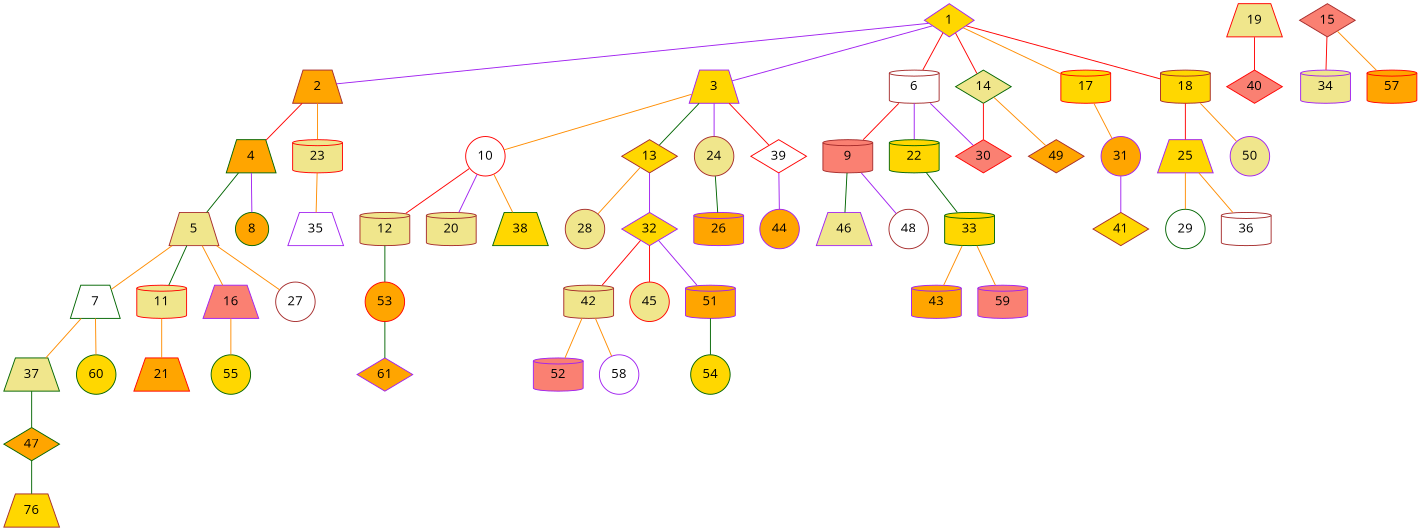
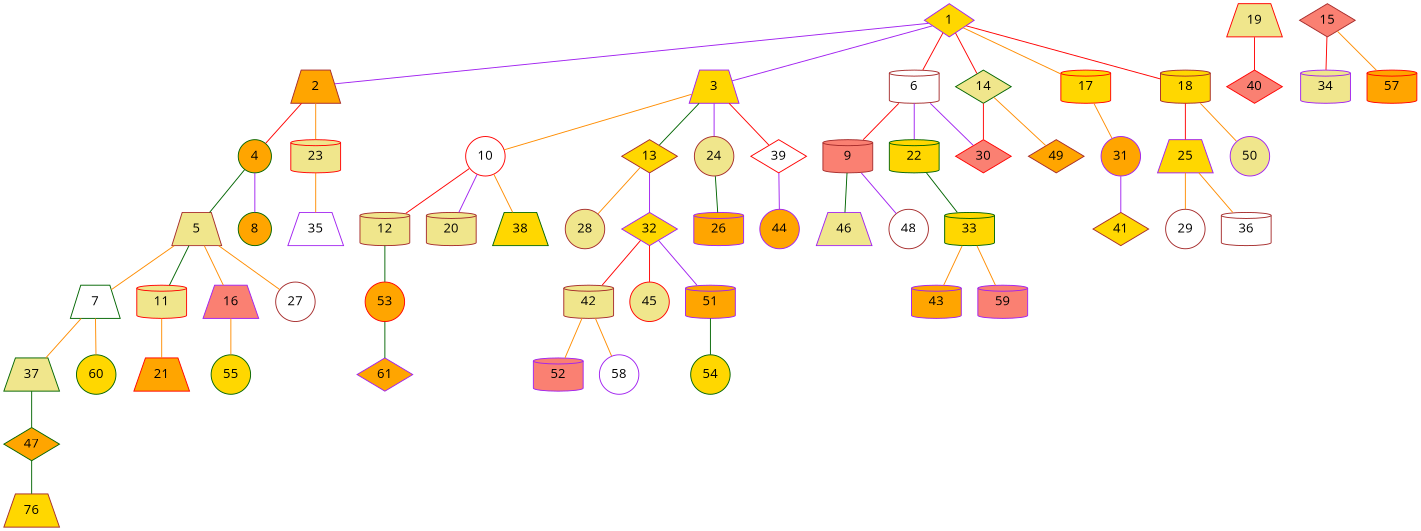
(251, 156) -> (255, 156)
(1185, 229) -> (1185, 229)
